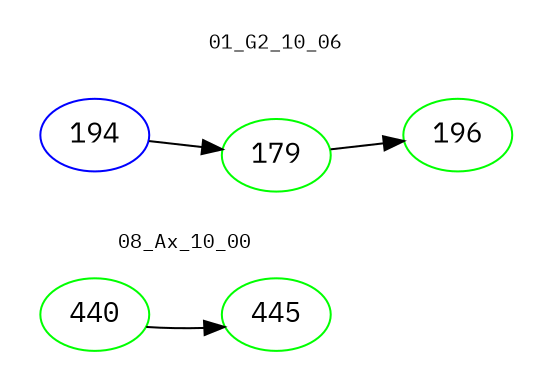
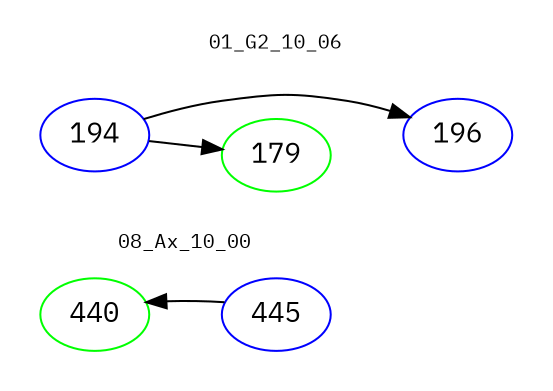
(458, 135) -> (458, 135)
(357, 146) -> (266, 96)
(276, 315) -> (276, 315)
(175, 328) -> (196, 301)
